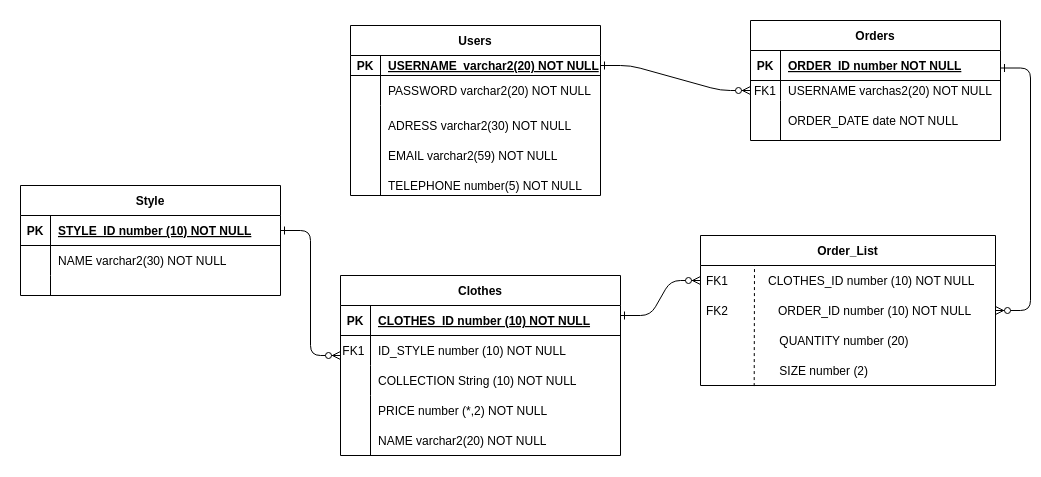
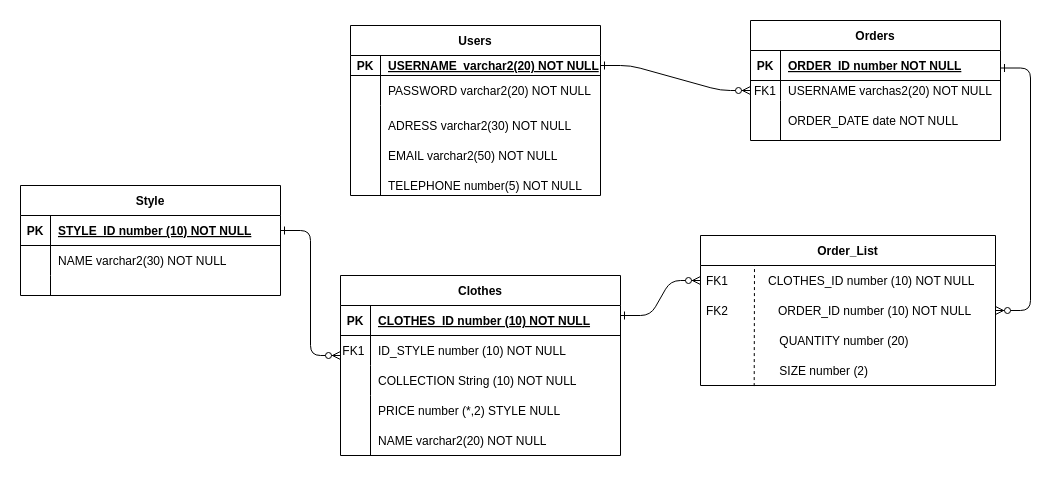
(474, 156) -> (474, 156)
(461, 411) -> (468, 411)
